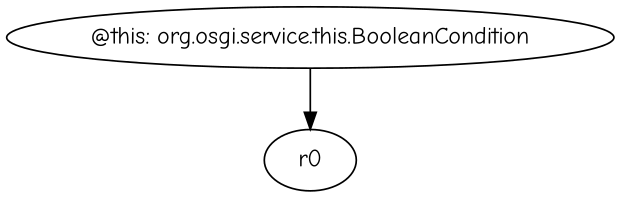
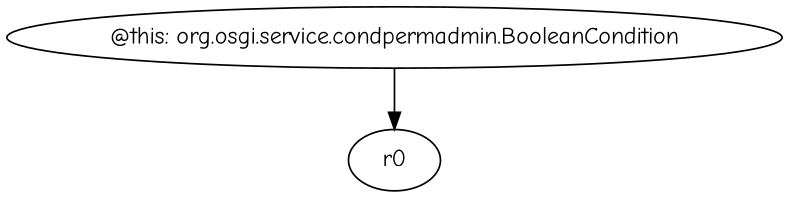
(310, 37) -> (394, 37)
